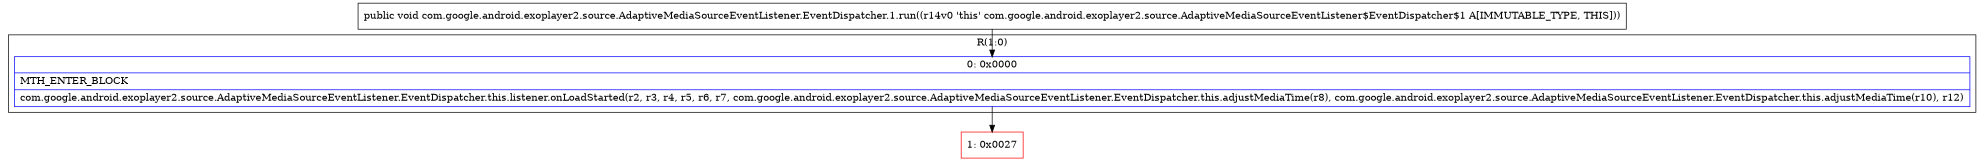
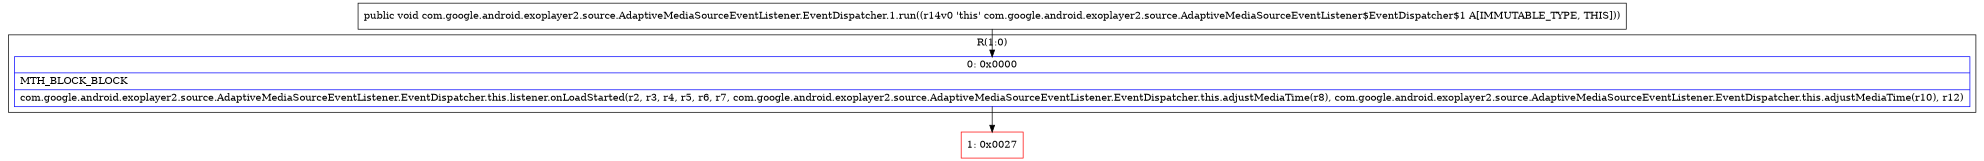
(74, 81) -> (74, 81)
